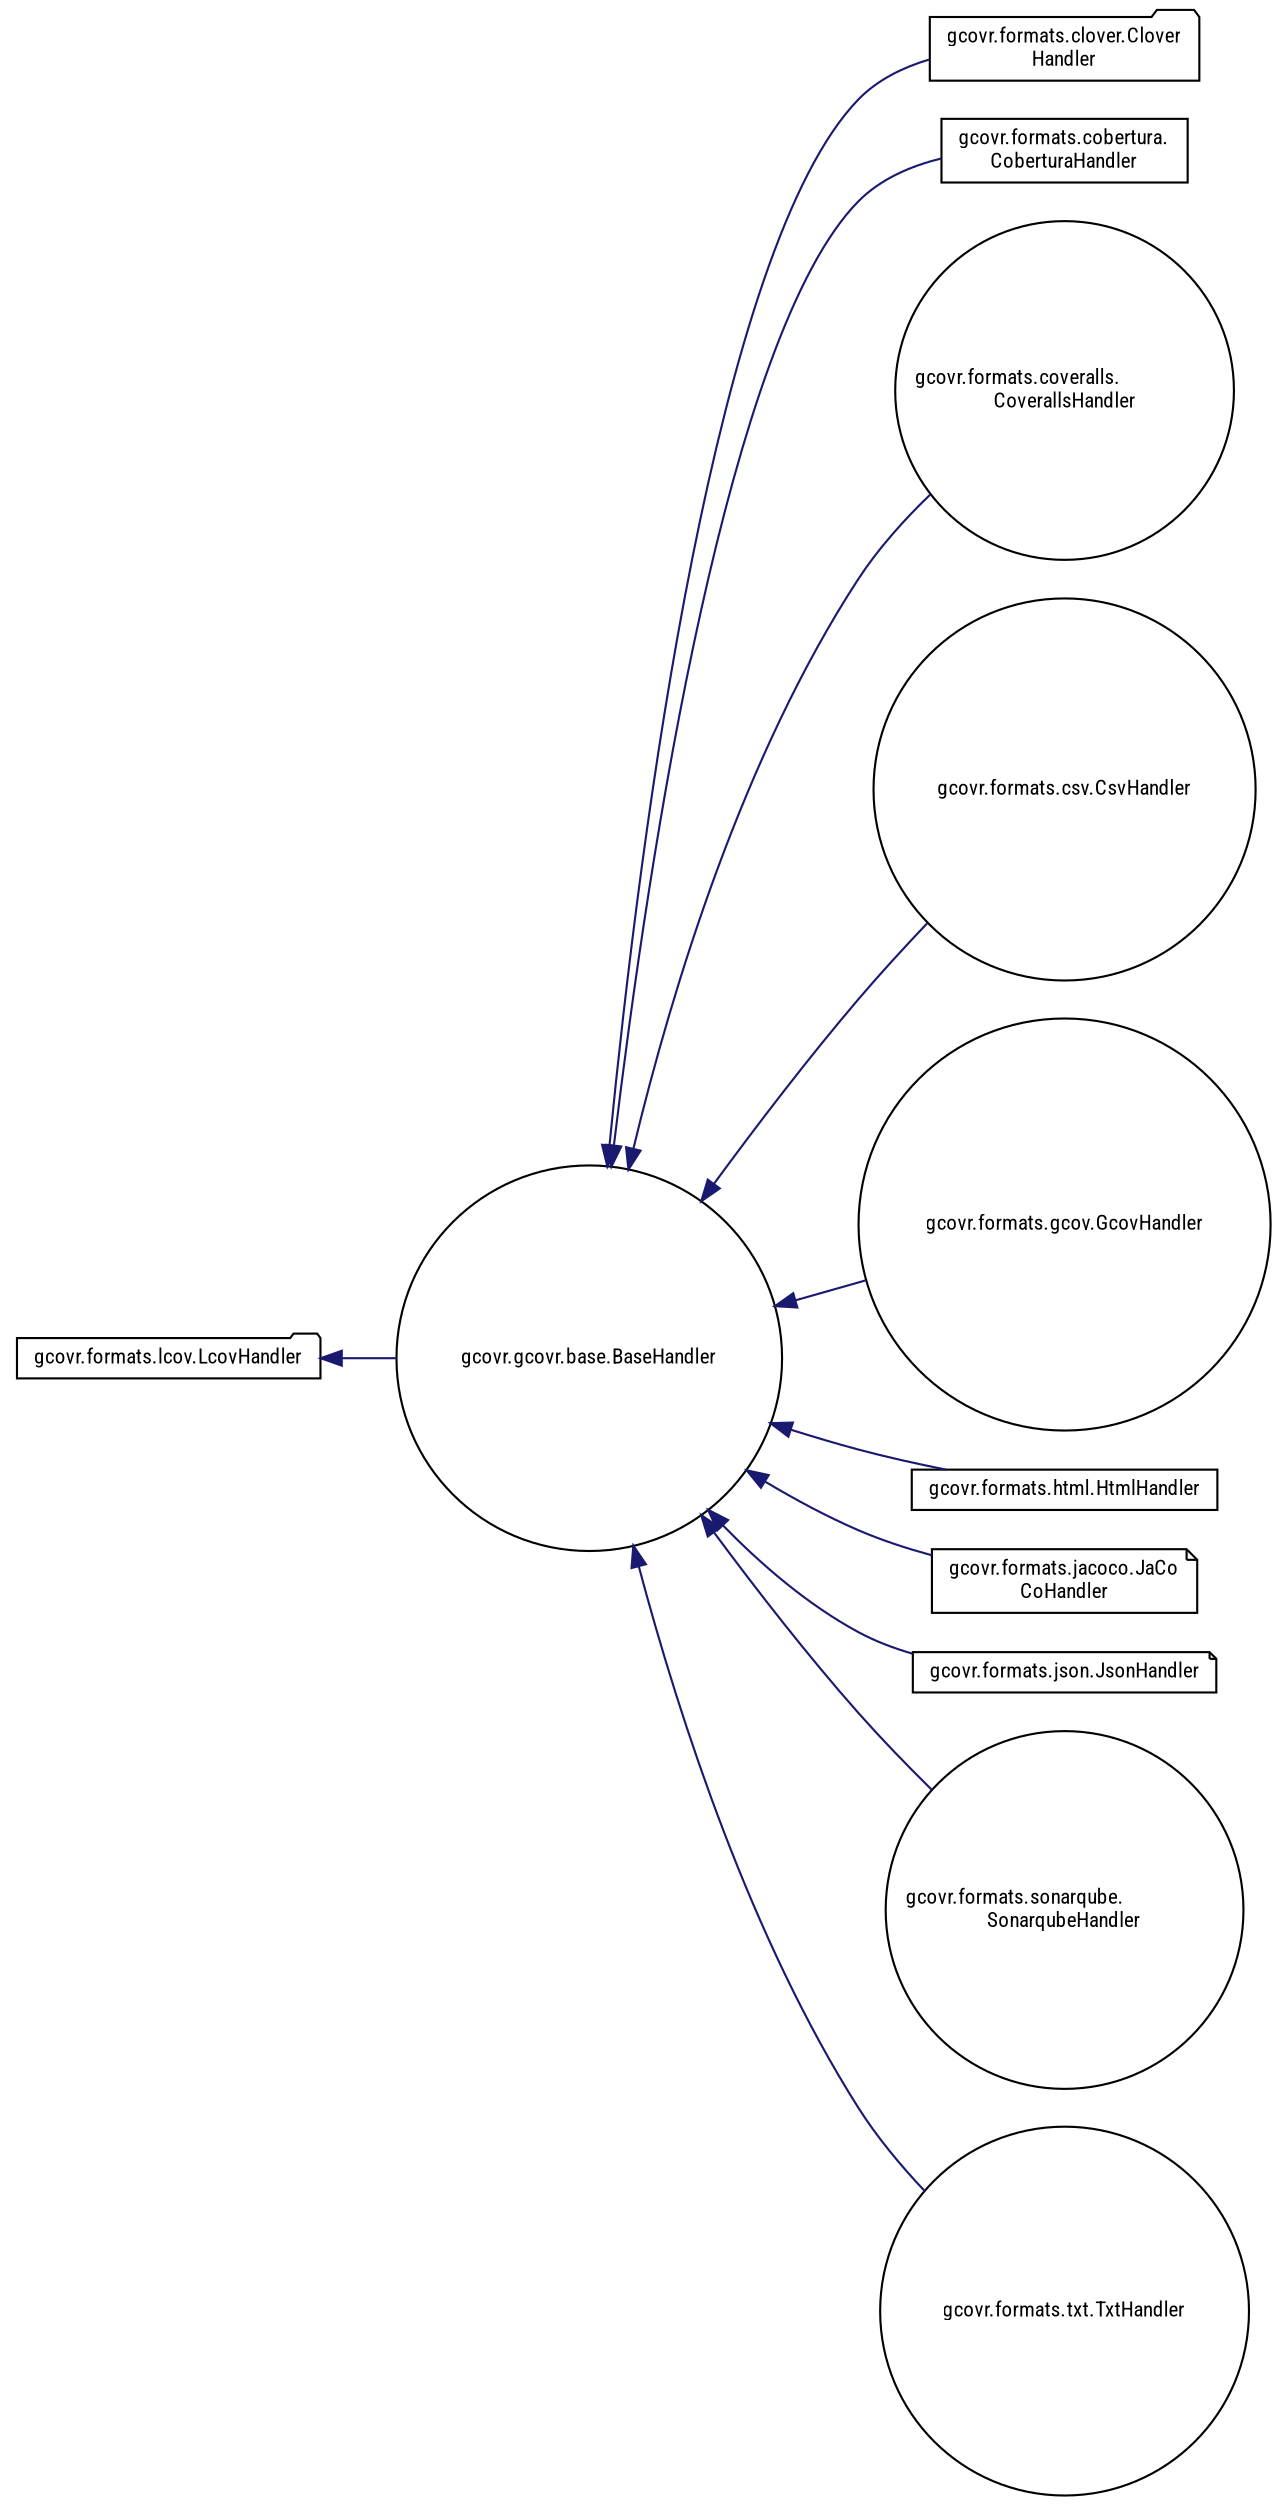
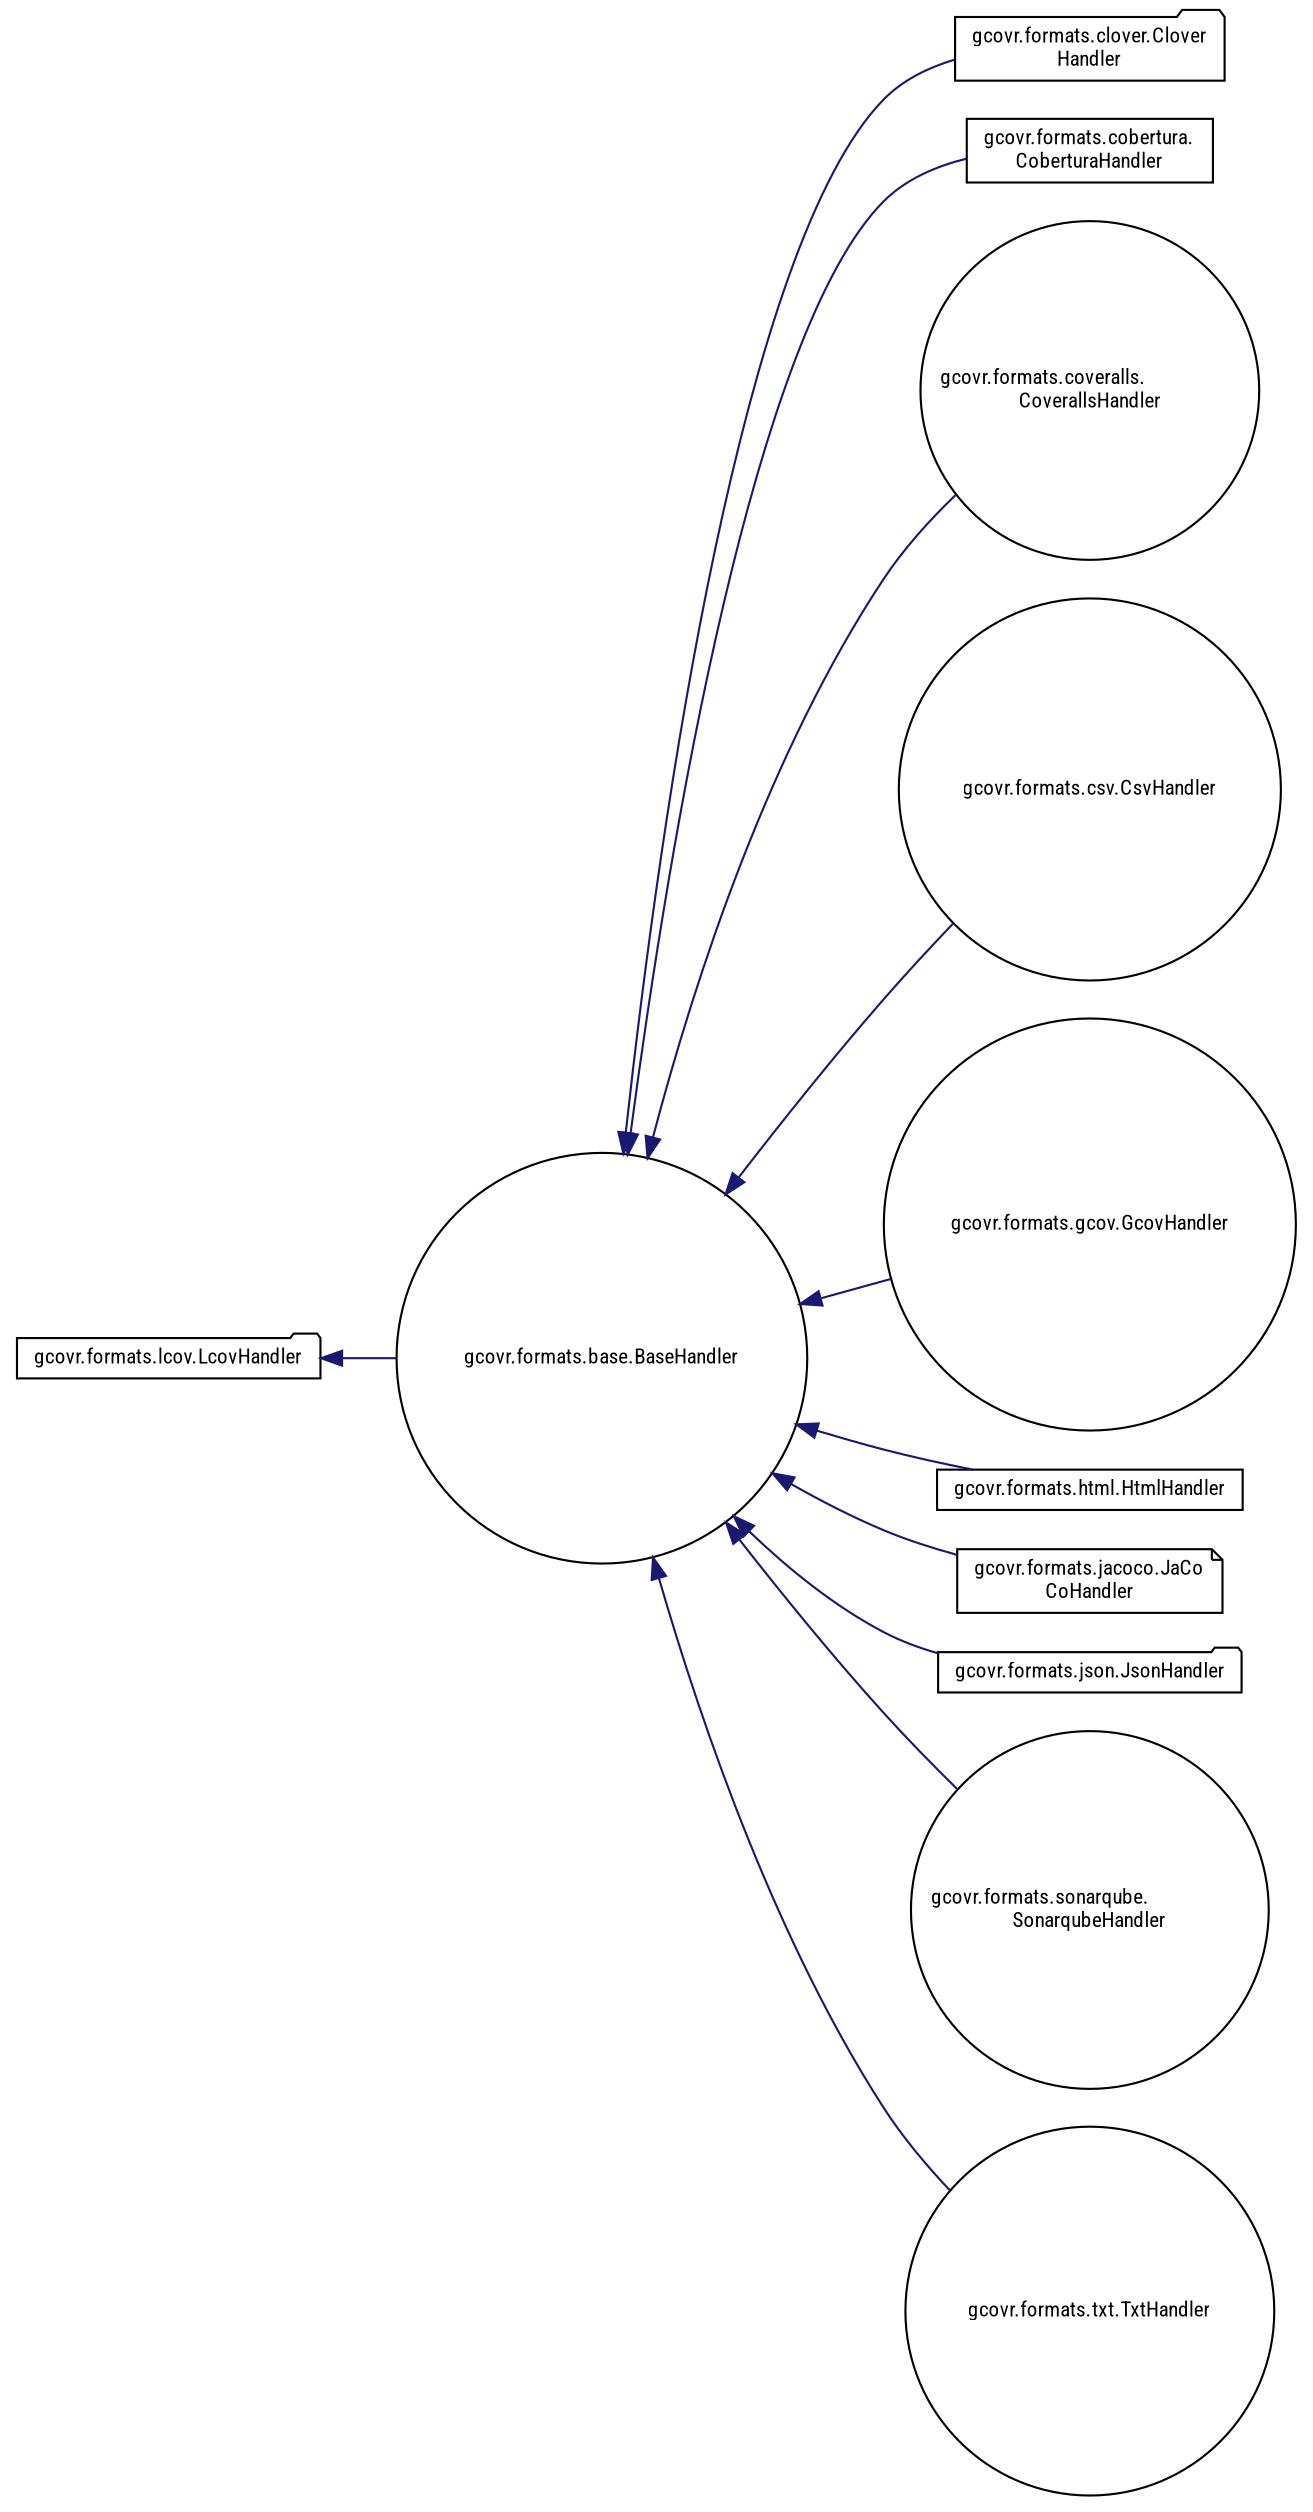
(589, 1358) -> (602, 1358)
(1065, 1672) -> (1090, 1672)
